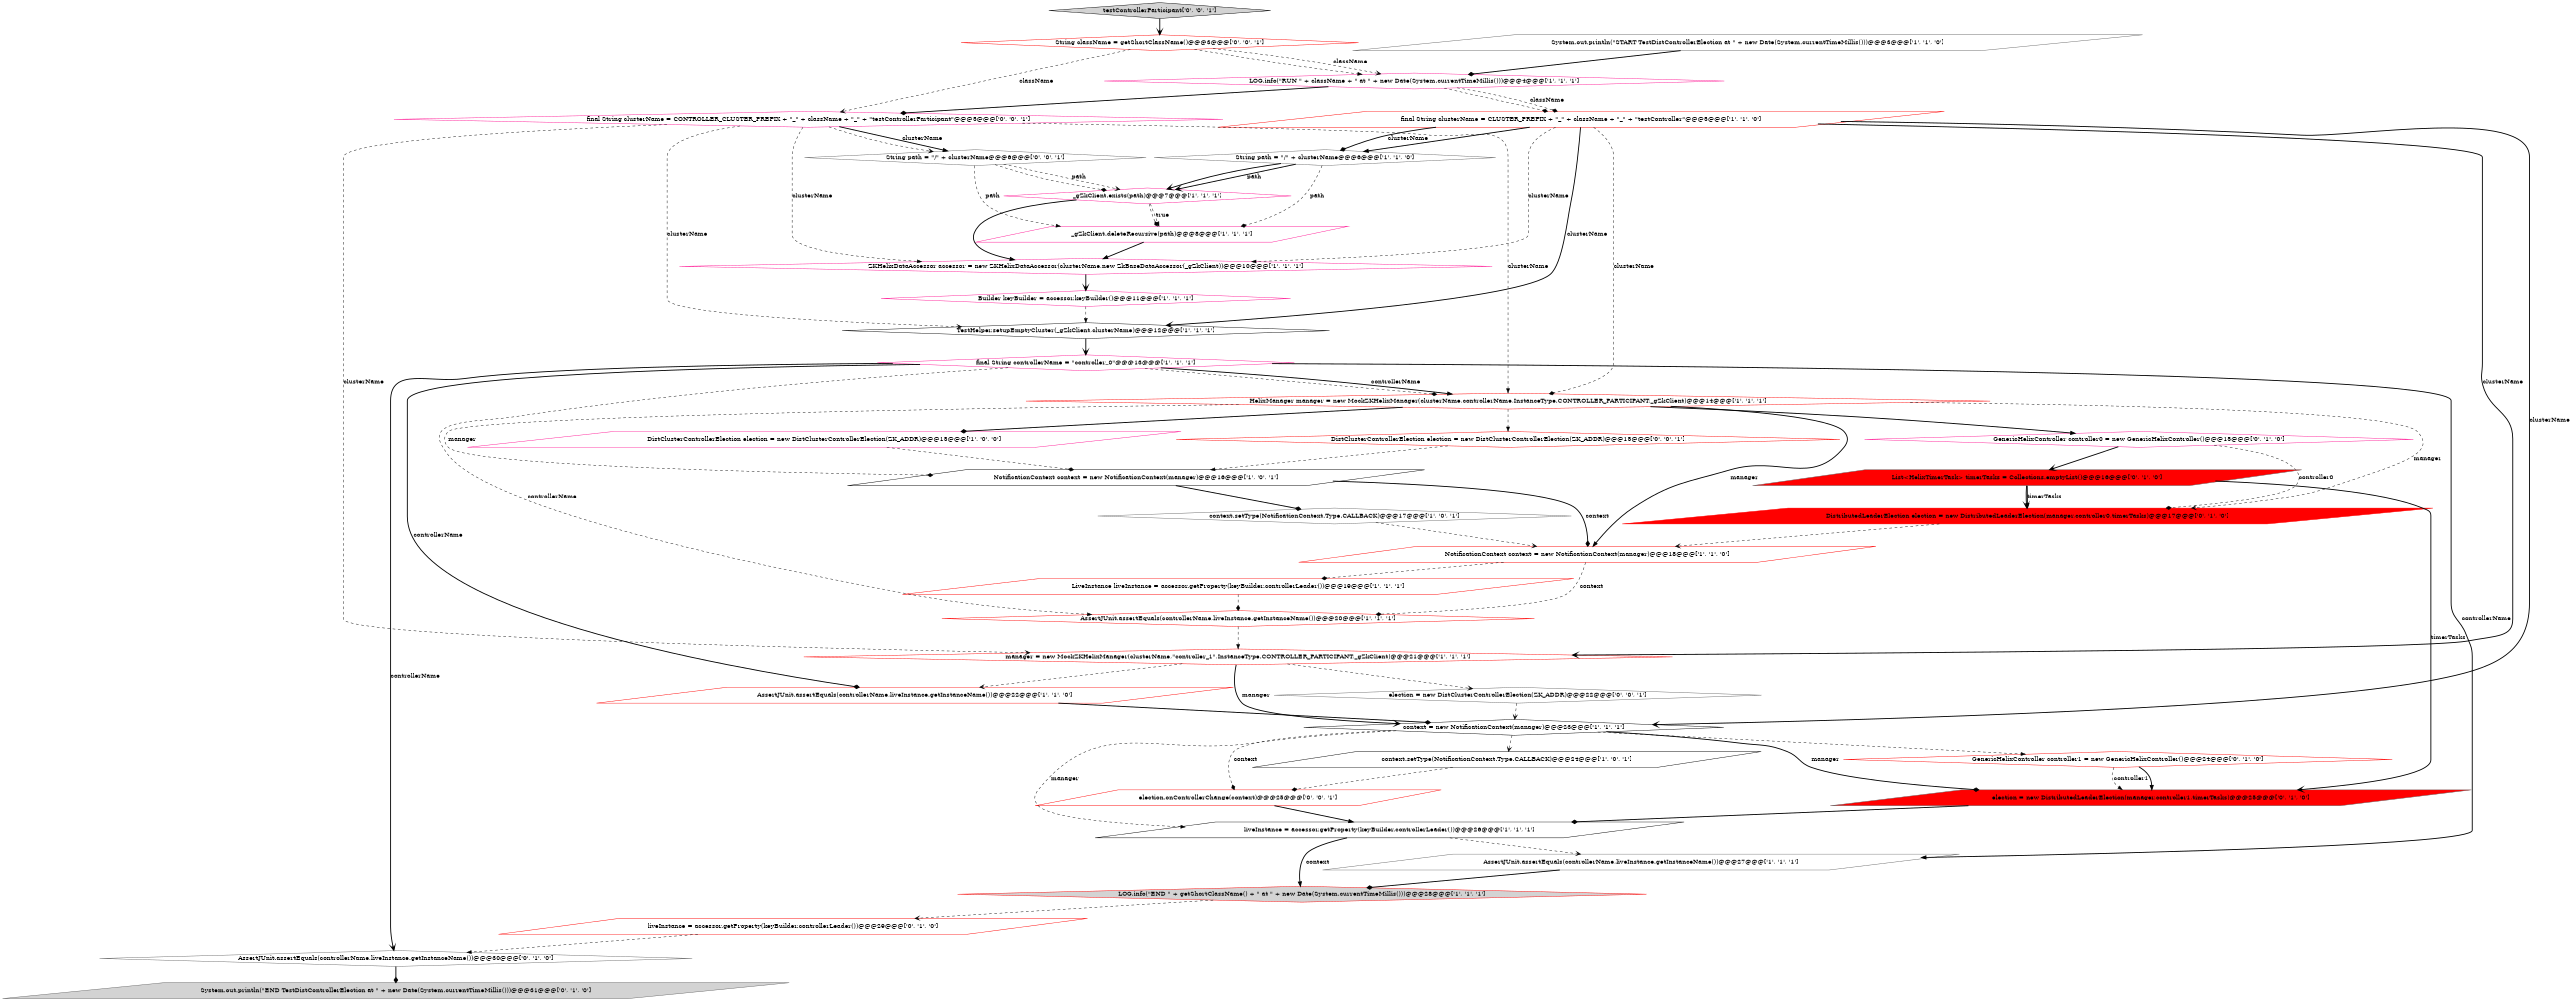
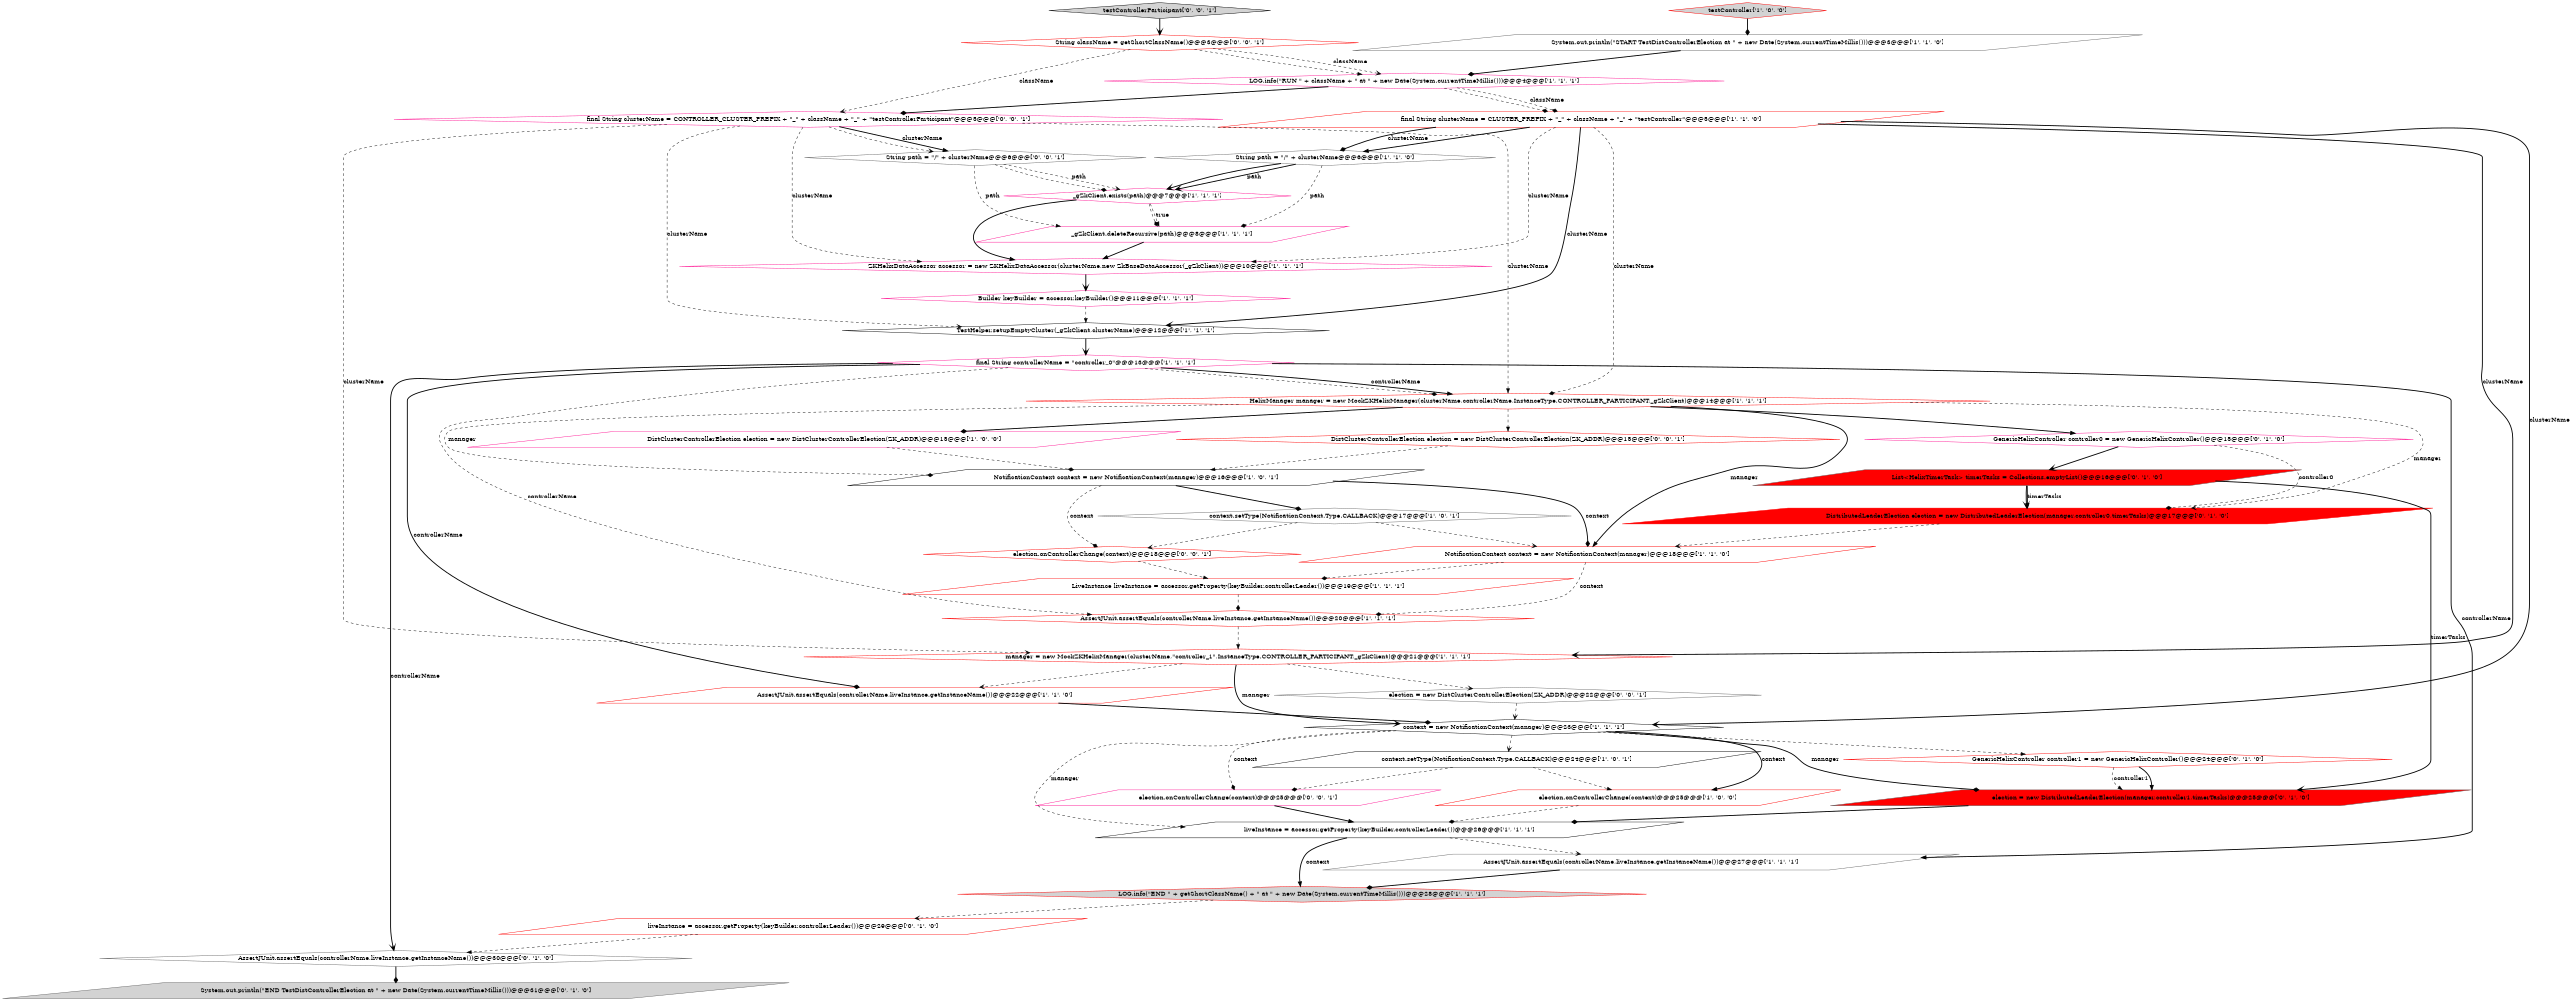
none -> (1748, 11)
none -> (1112, 554)
(1238, 798) -> (1238, 798)
none -> (1638, 798)
